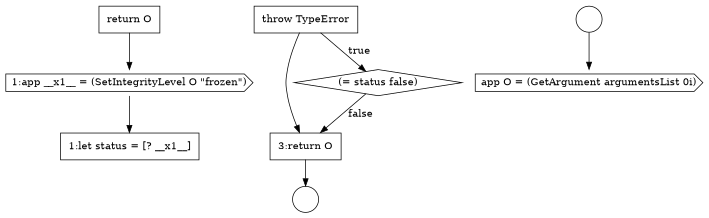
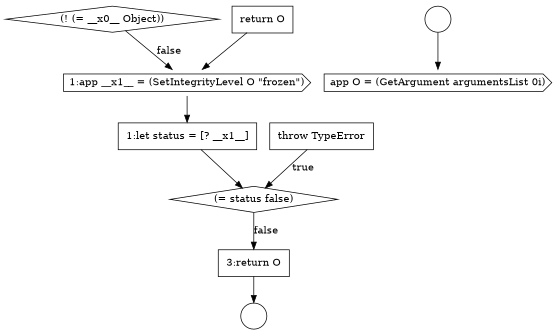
none -> (112, 19)
(286, 79) -> none
none -> (219, 166)
